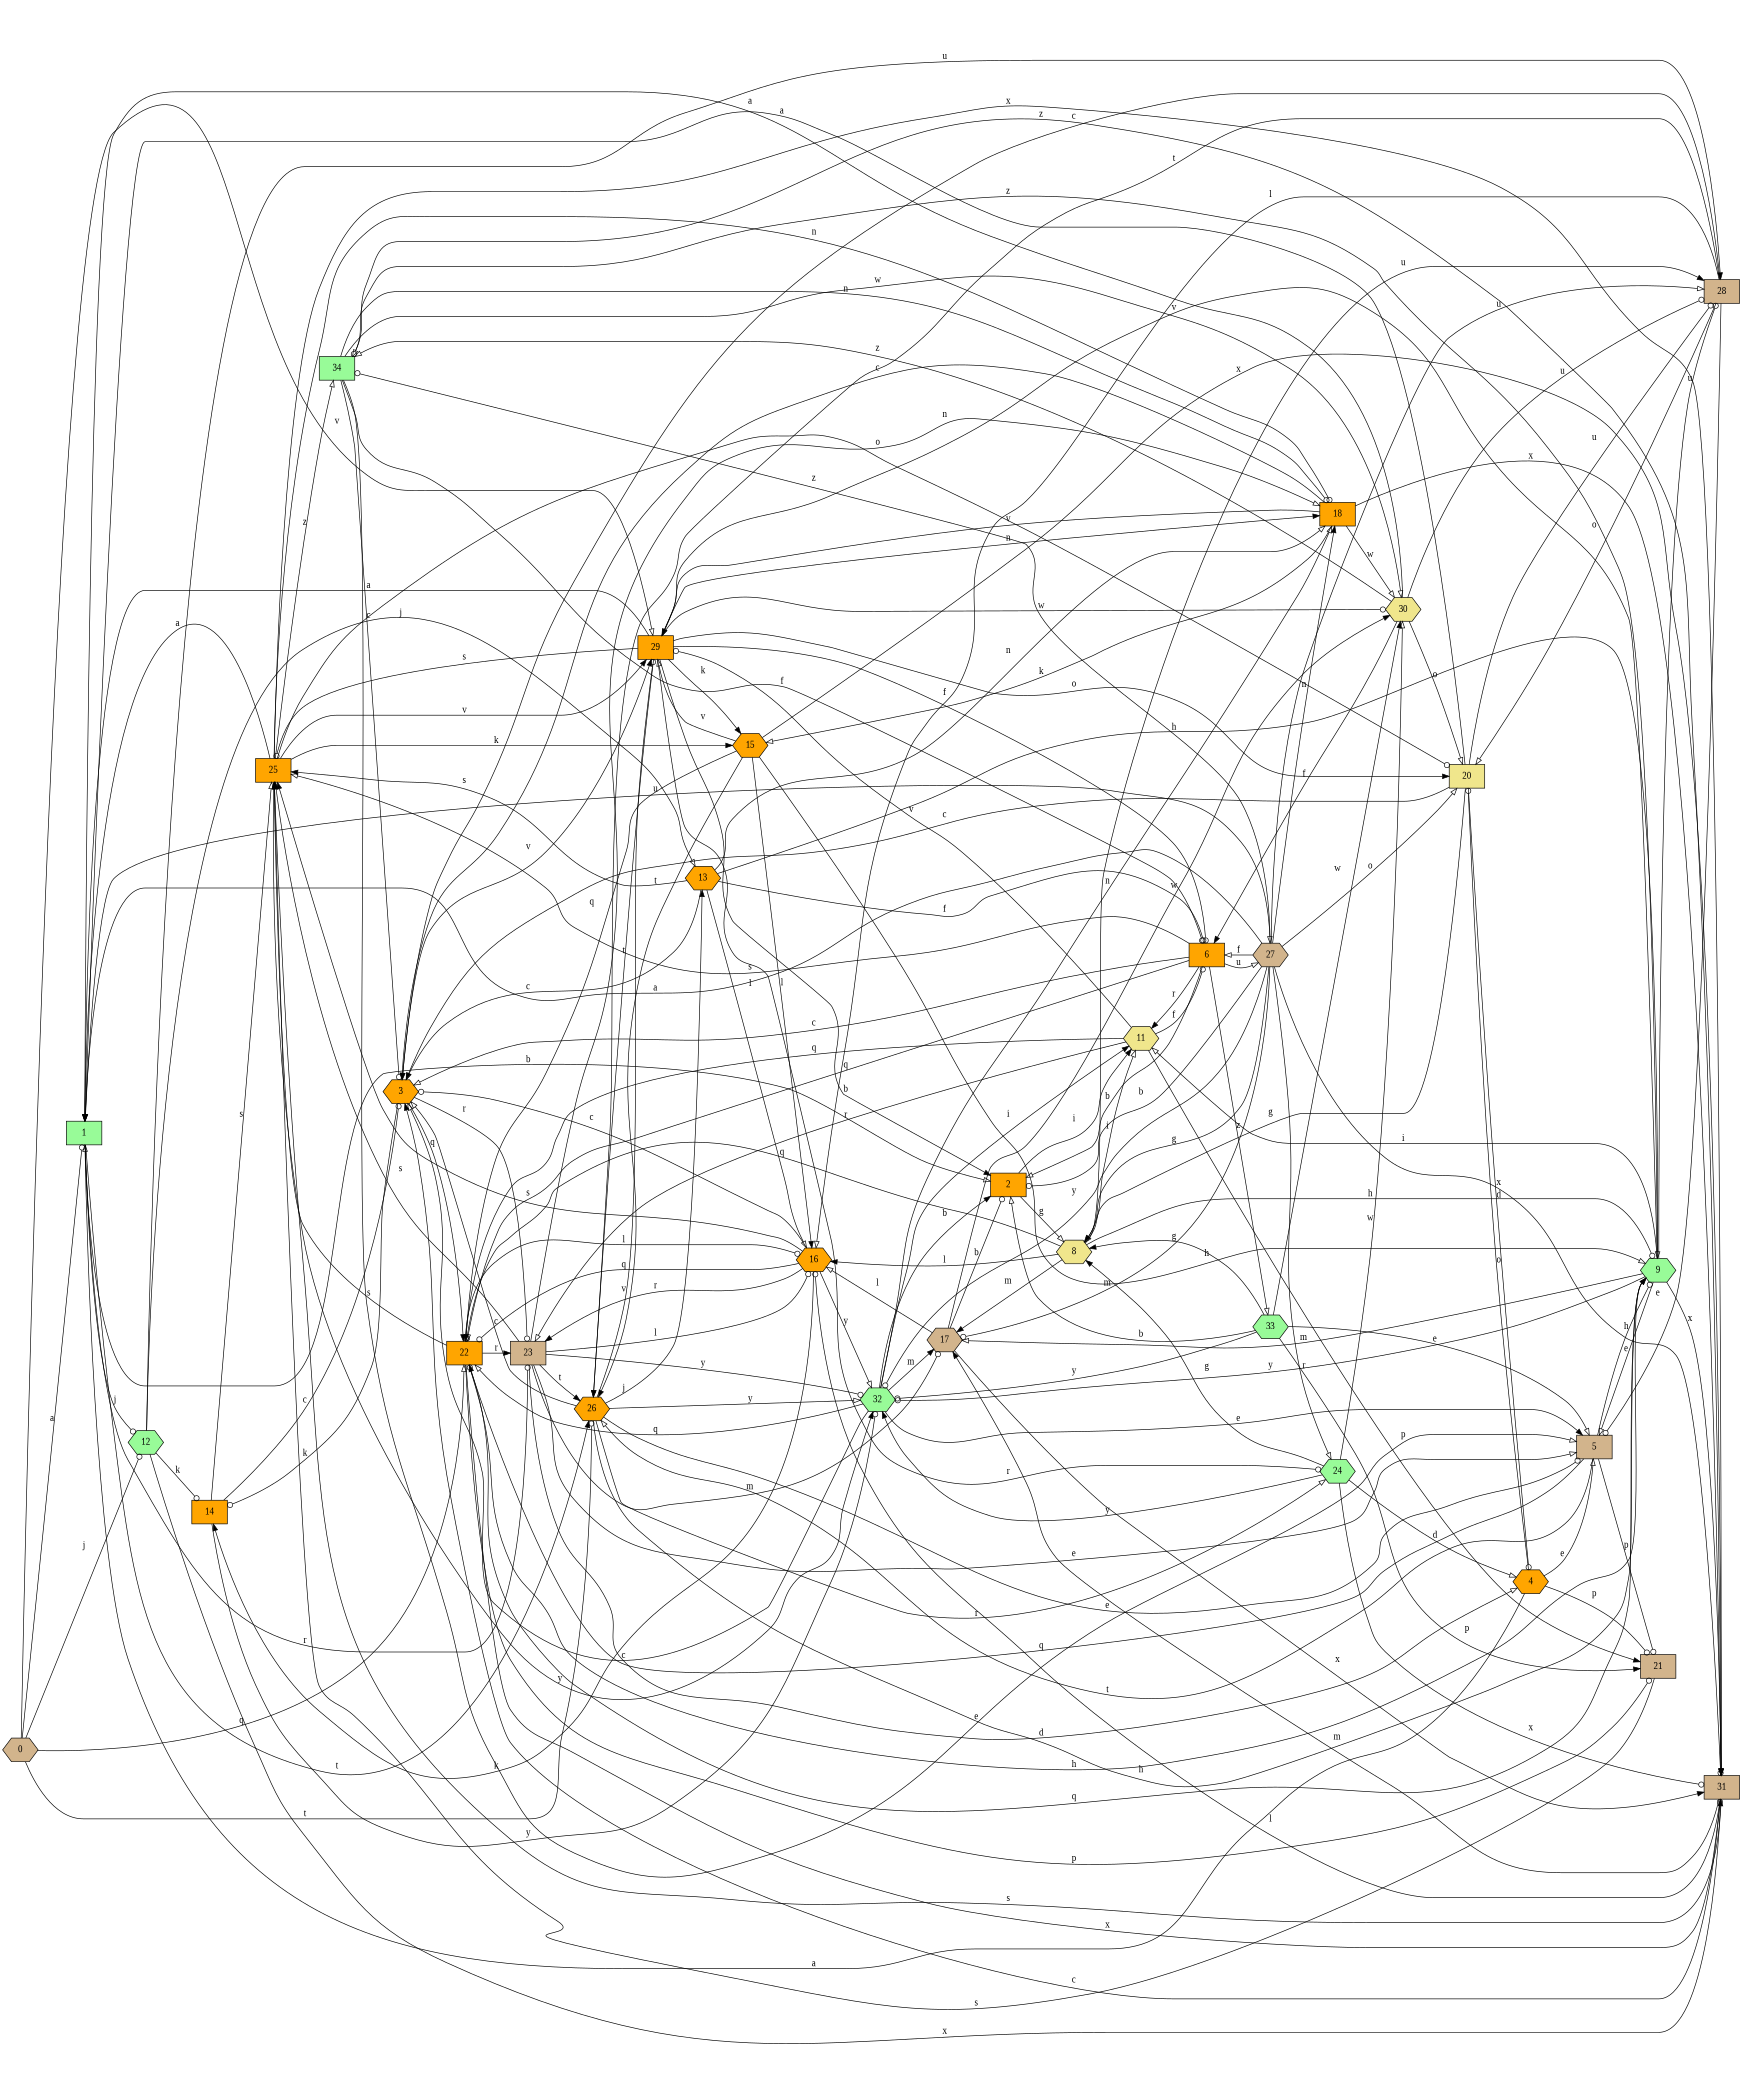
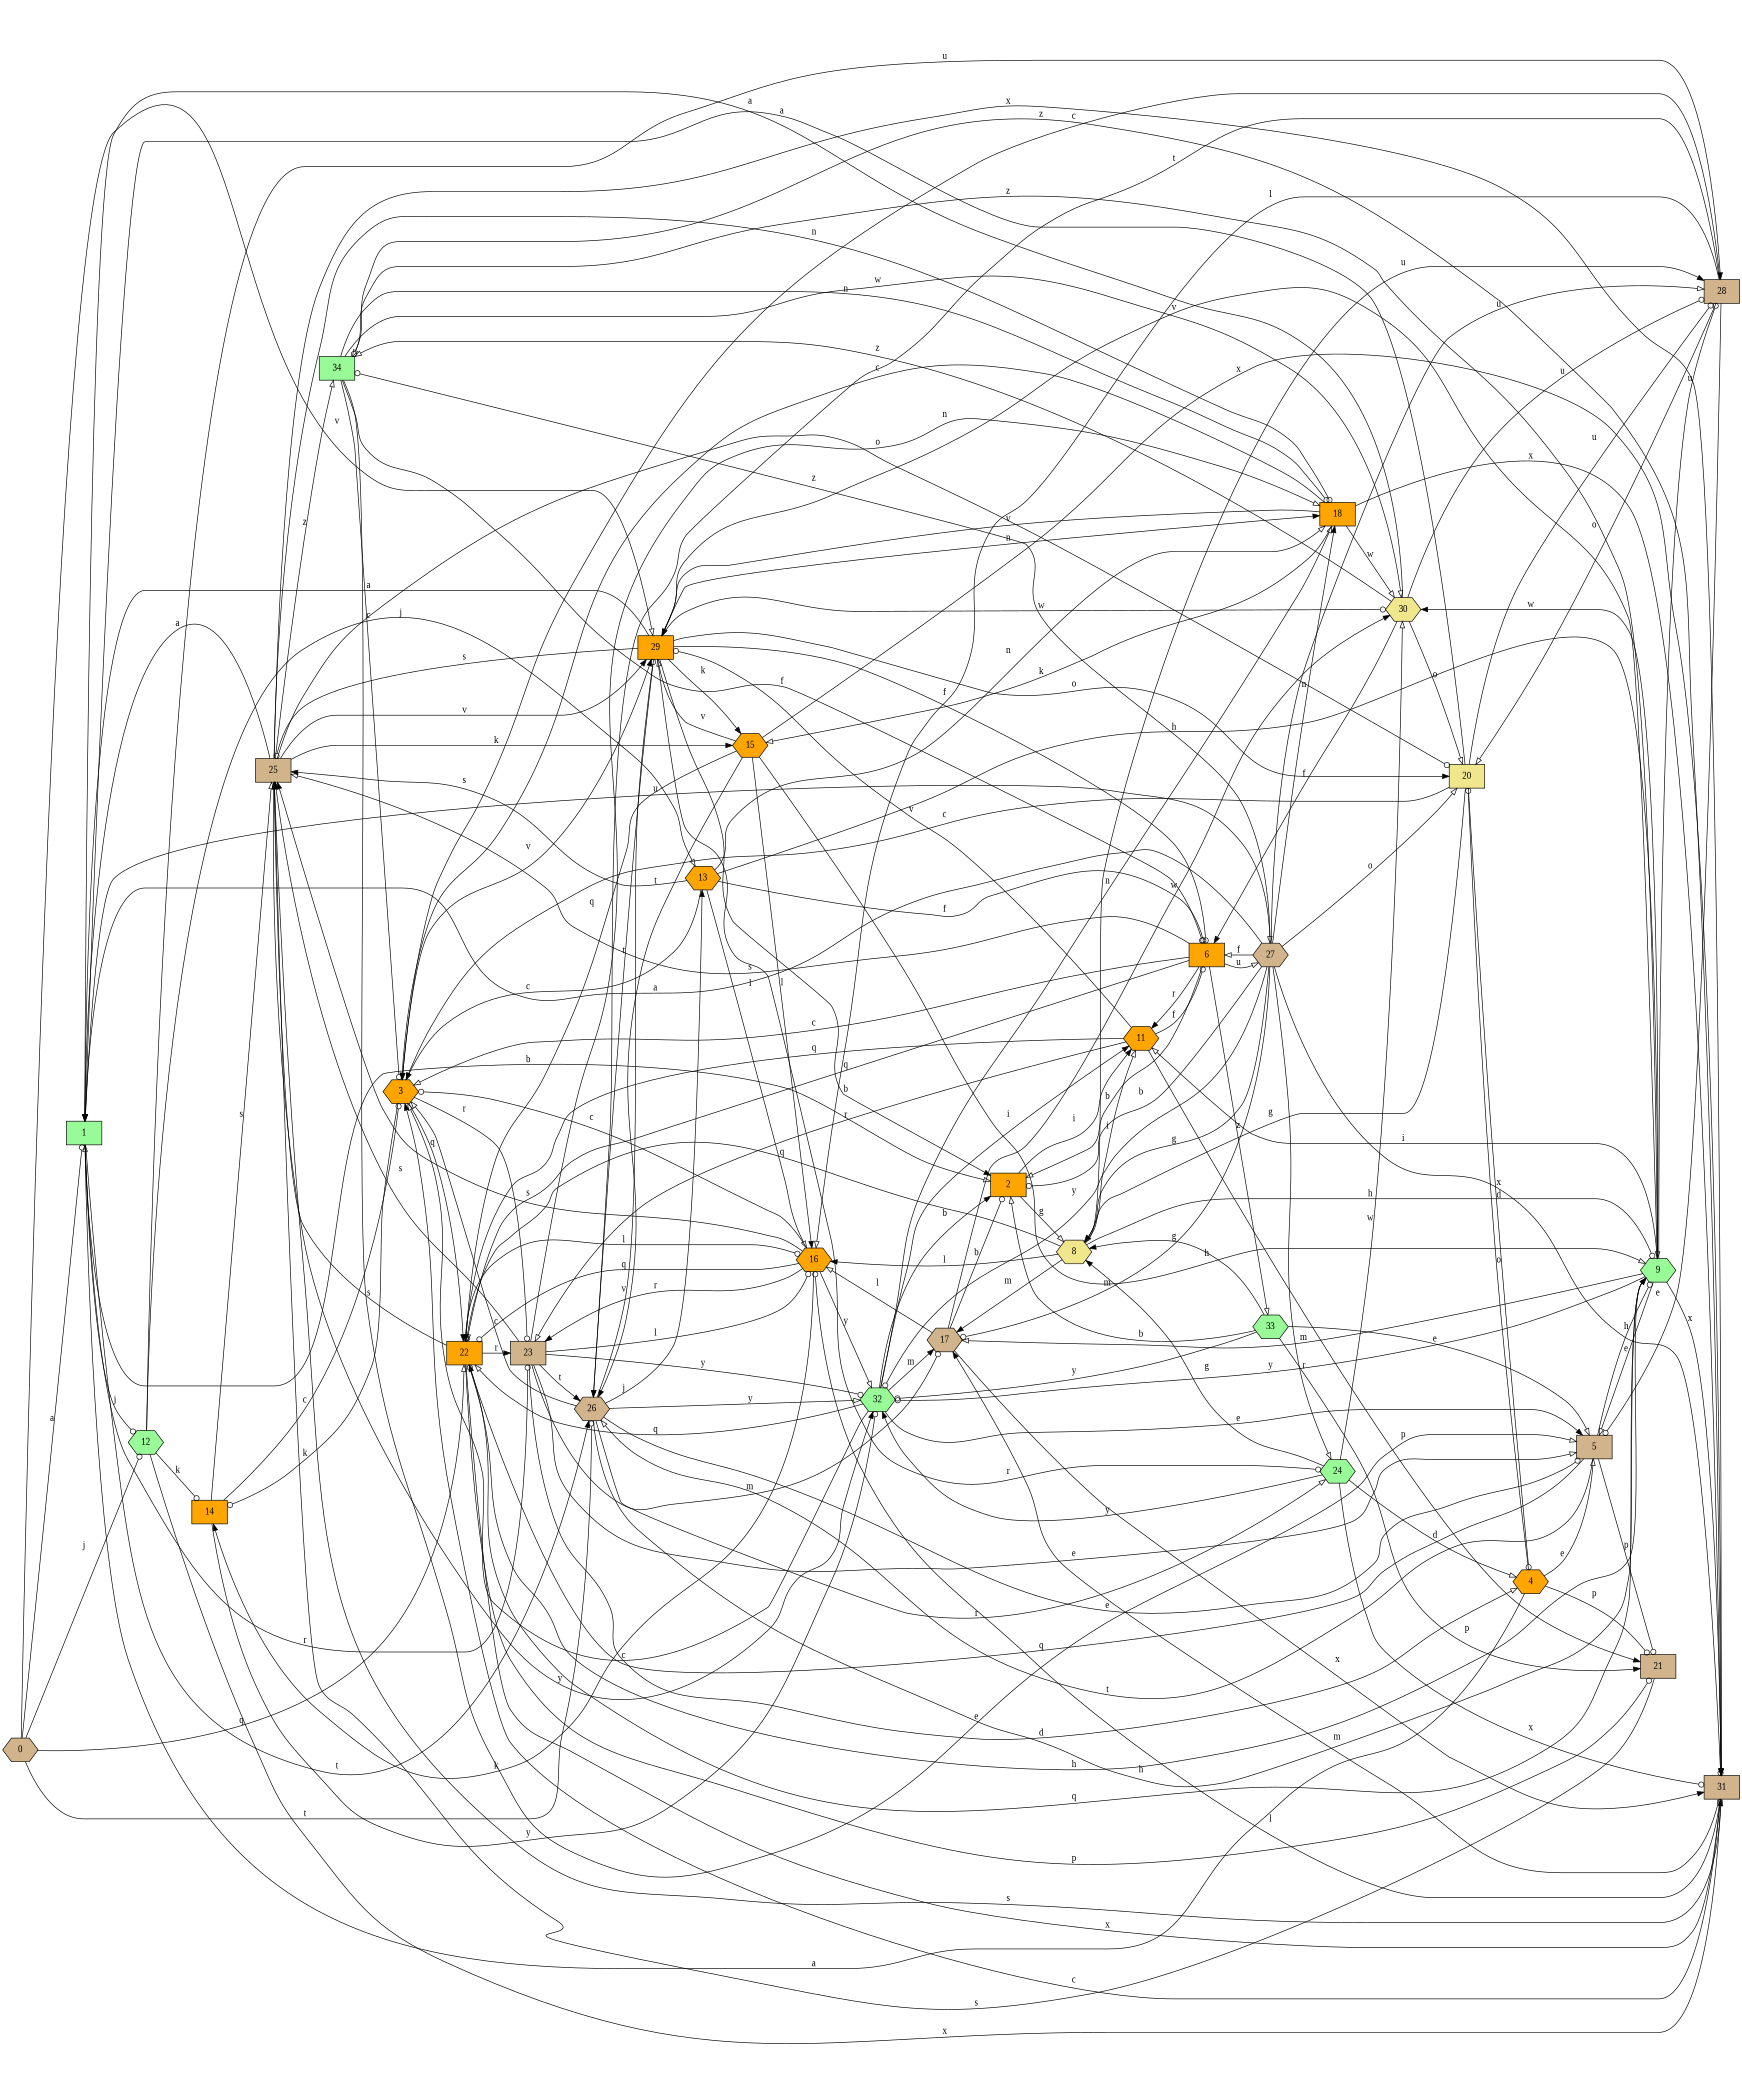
(273, 770) -> (273, 770)
(1336, 972) -> (1653, 839)
(1141, 1038) -> (1141, 1038)
(592, 1409) -> (592, 1409)
